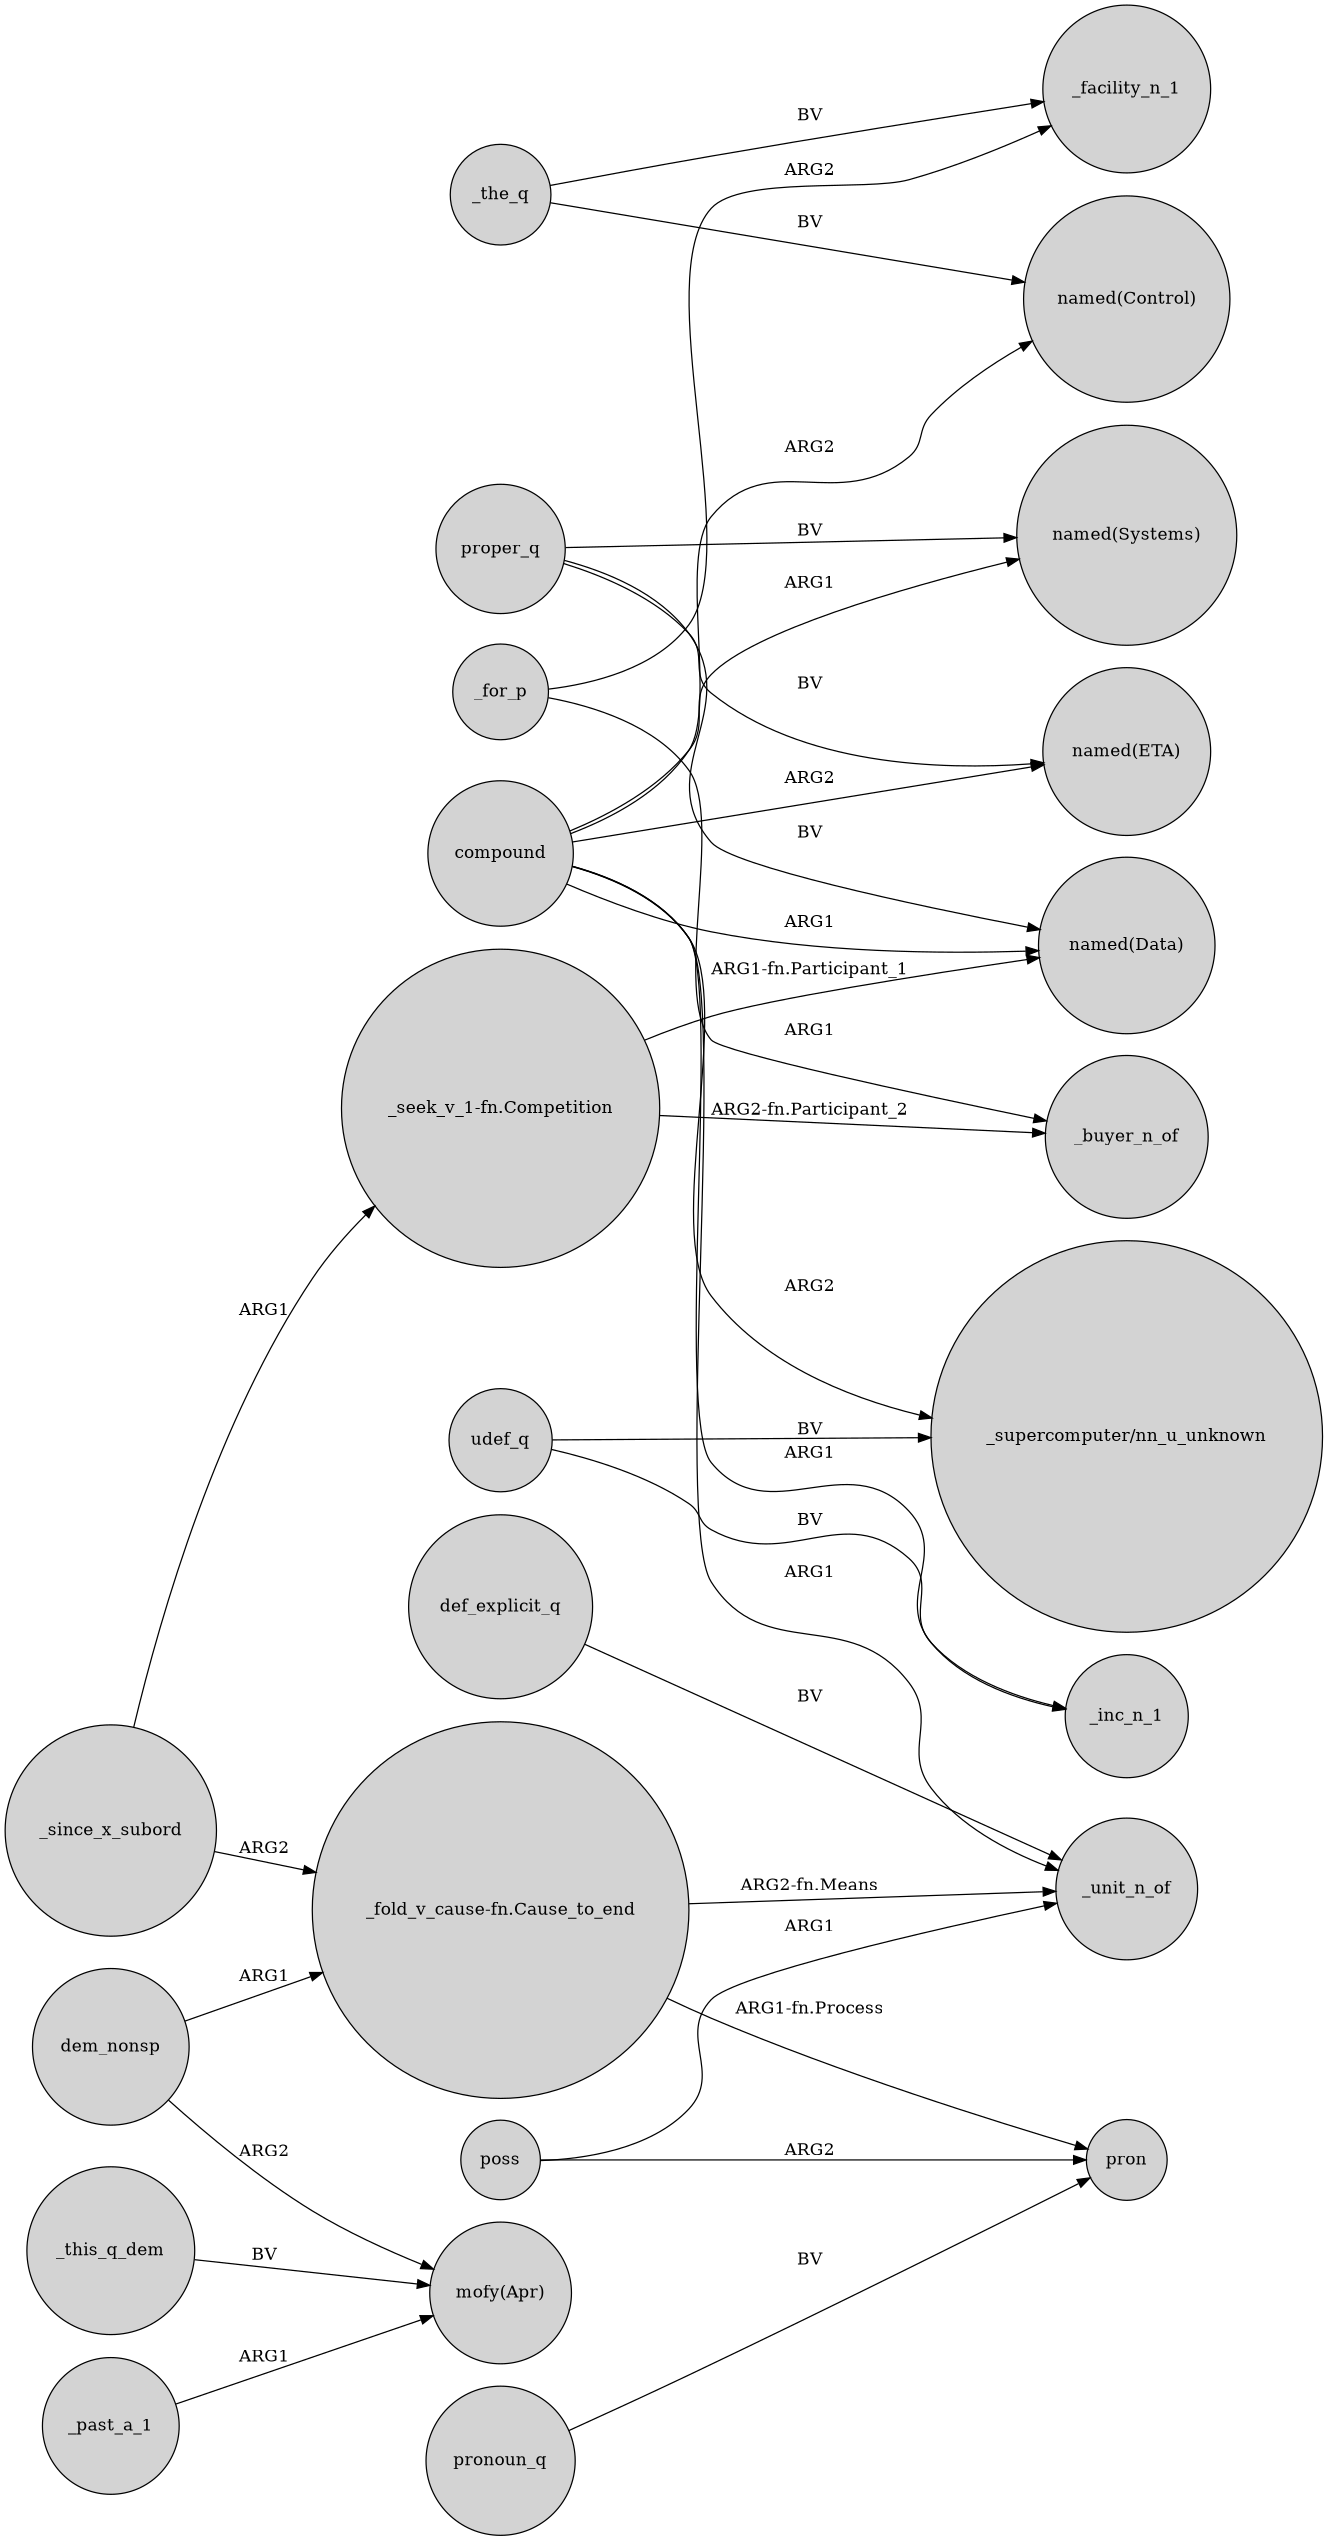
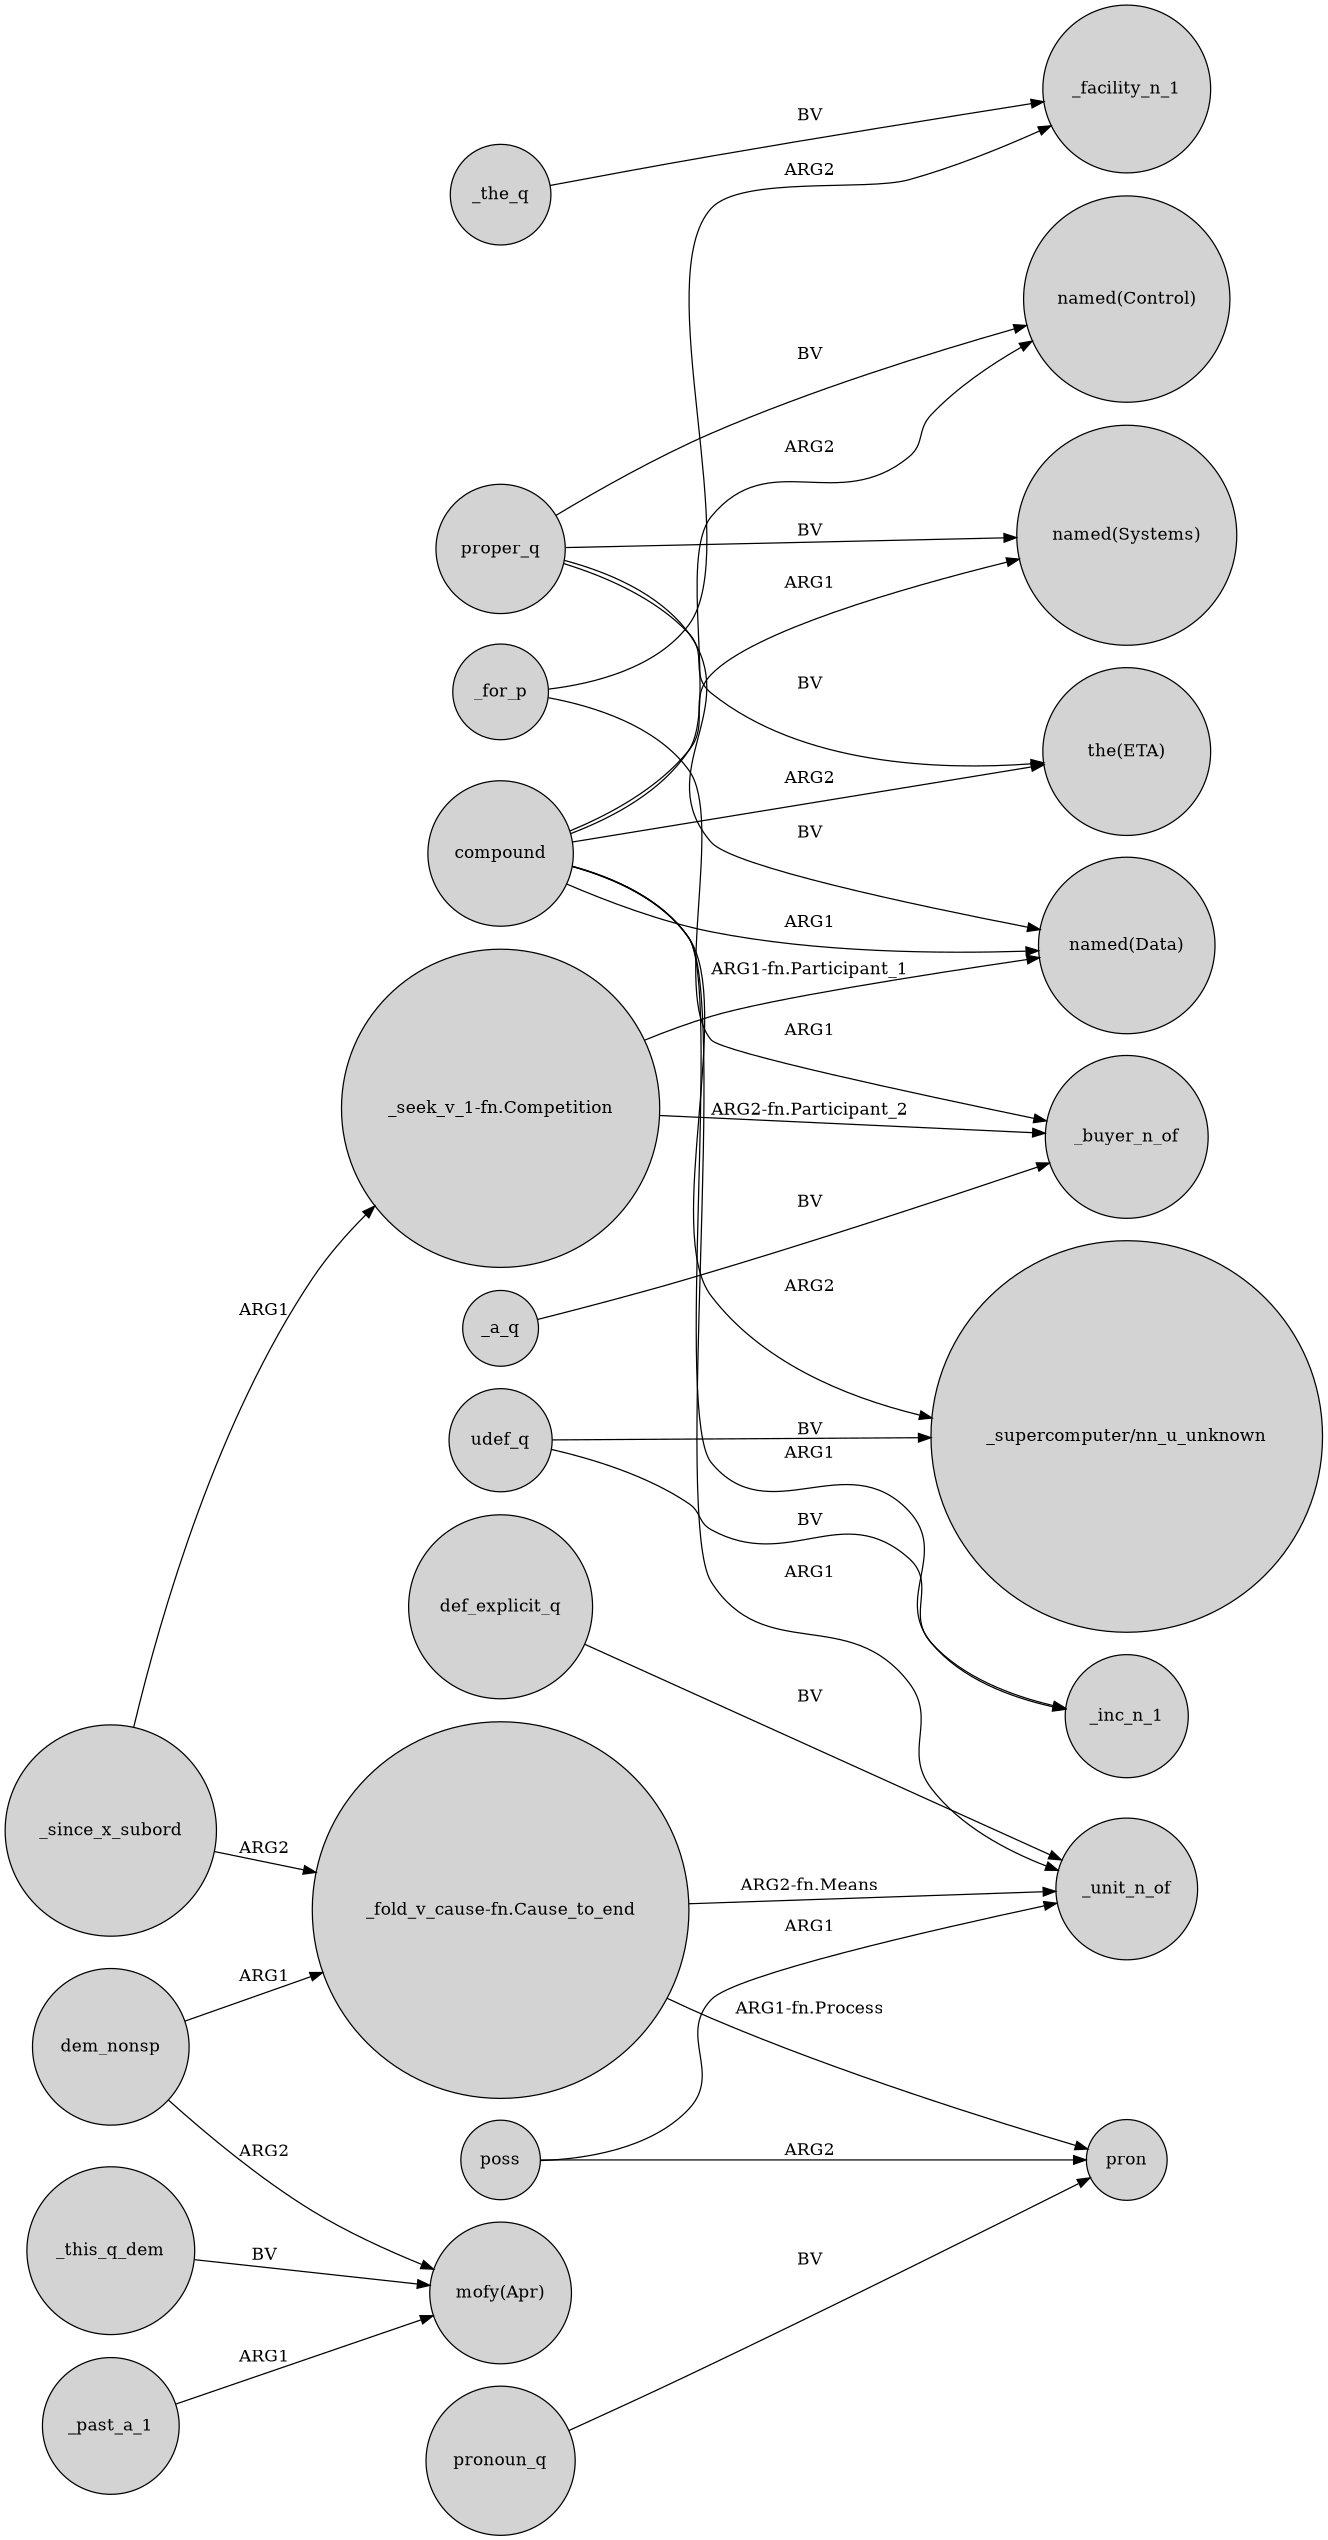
(781, 241) -> (778, 406)
(1127, 752) -> (1127, 752)
none -> (501, 1328)
